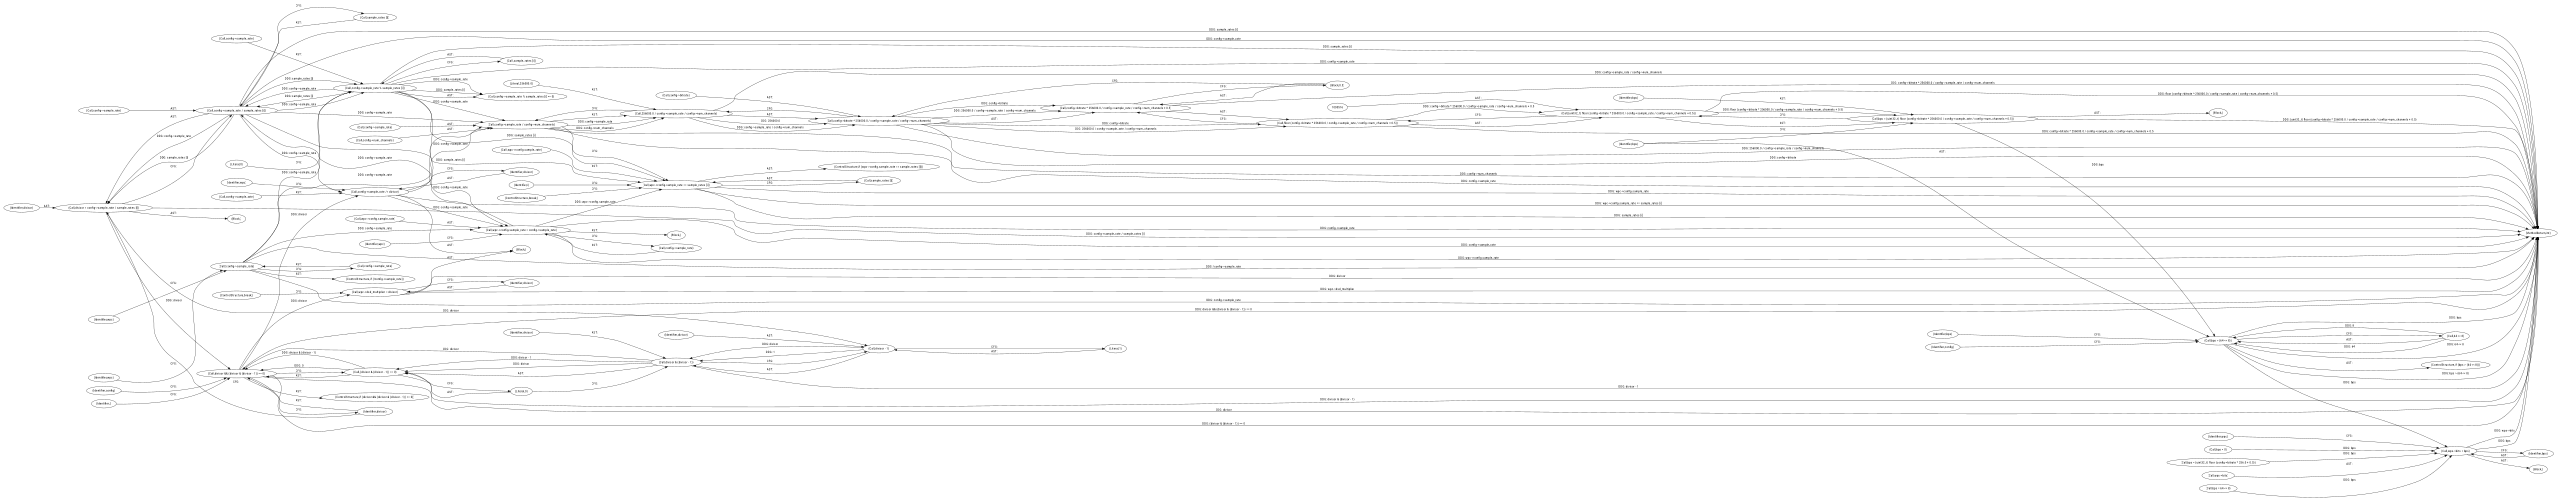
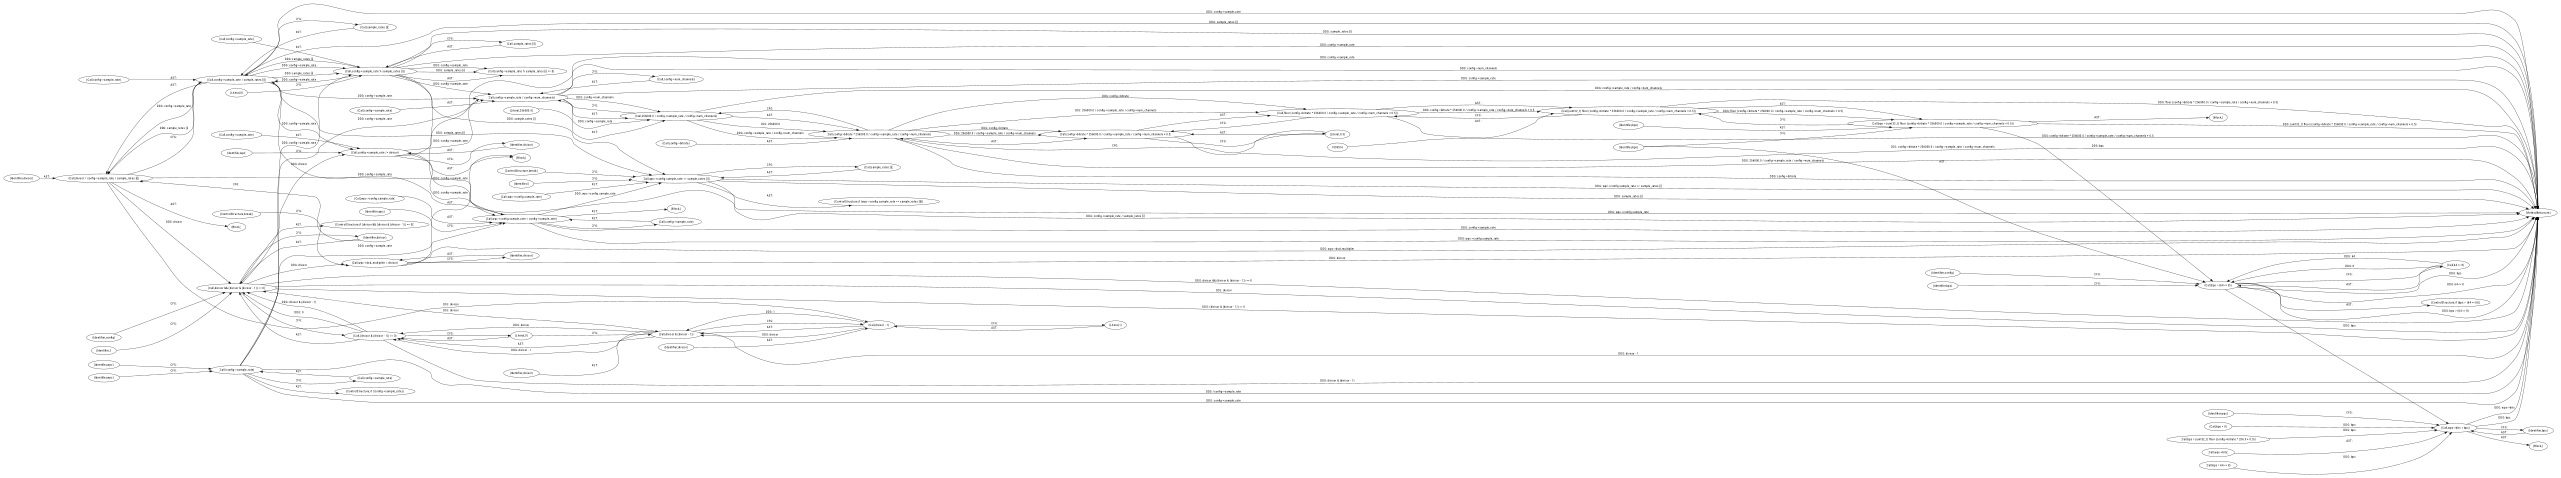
(1338, 85) -> (1338, 134)
(606, 157) -> (600, 74)
